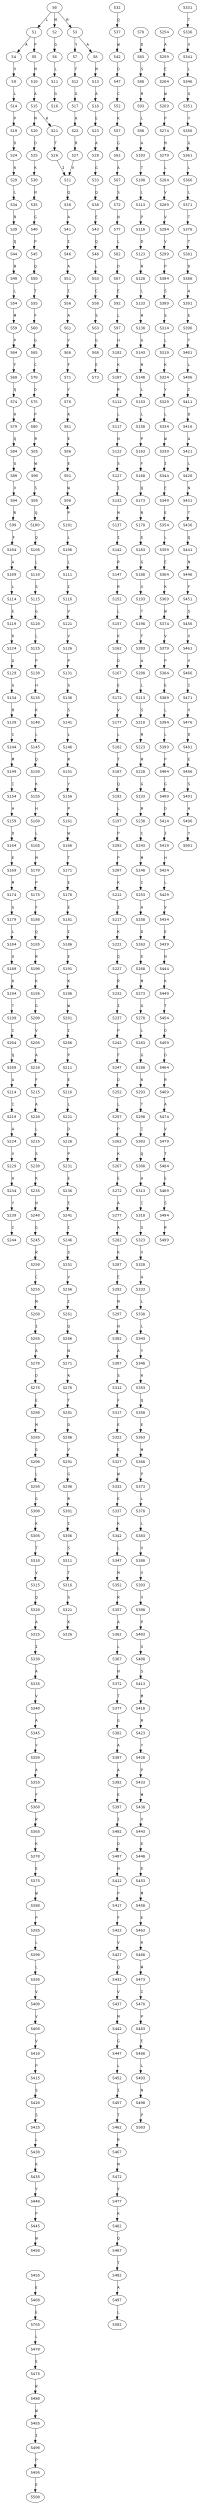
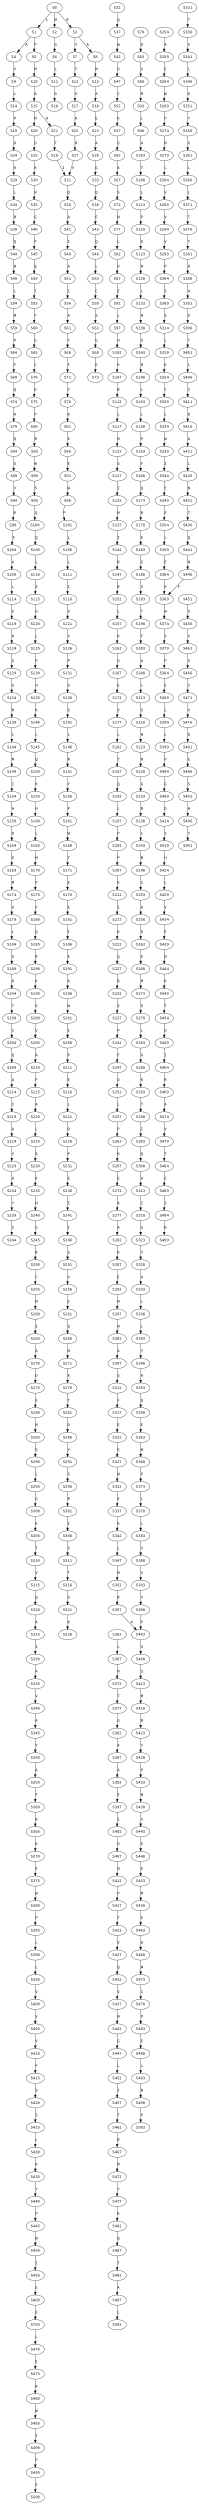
(68, 514) -> (63, 511)
(188, 586) -> (177, 586)
(165, 1055) -> (165, 1055)
(117, 1621) -> (128, 1621)
none -> (35, 2262)
